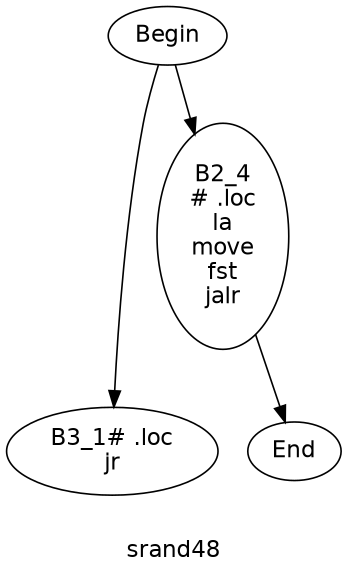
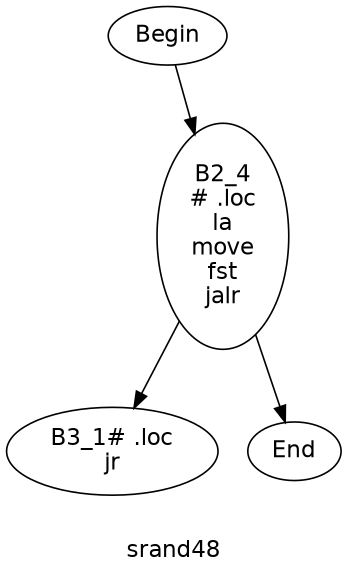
(128, 227) -> (161, 357)
